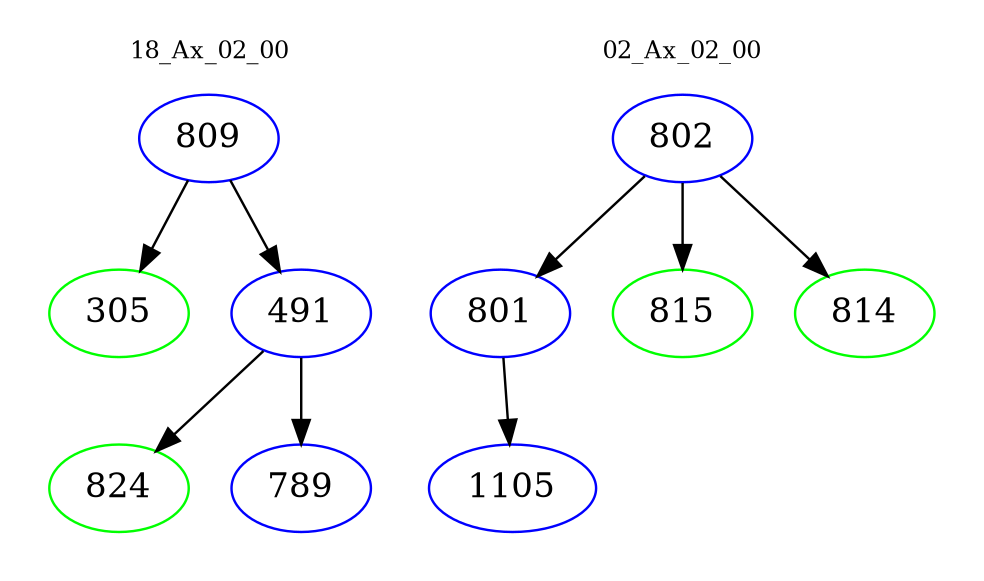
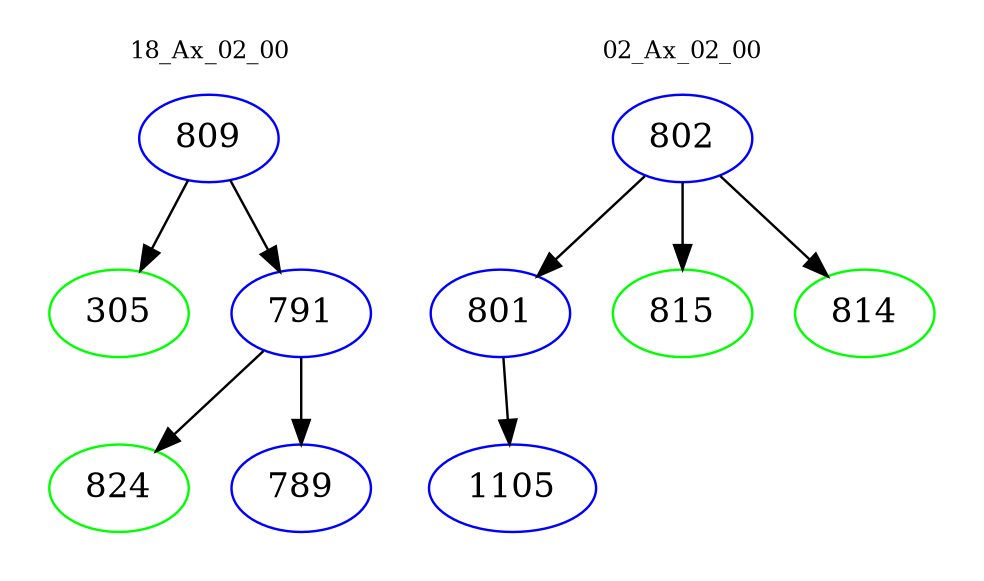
(301, 313) -> (301, 313)
